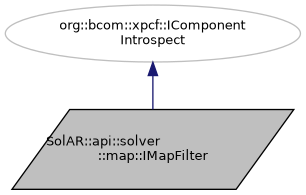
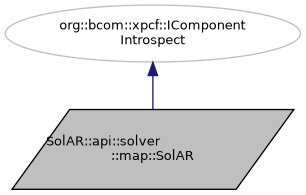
(153, 149) -> (153, 149)
